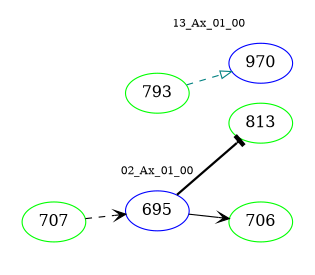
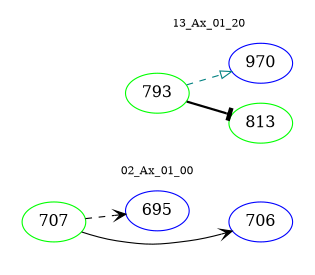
(209, 24) -> (209, 24)
(207, 169) -> (206, 107)
(203, 216) -> (151, 244)
(261, 222) -> (261, 222)
